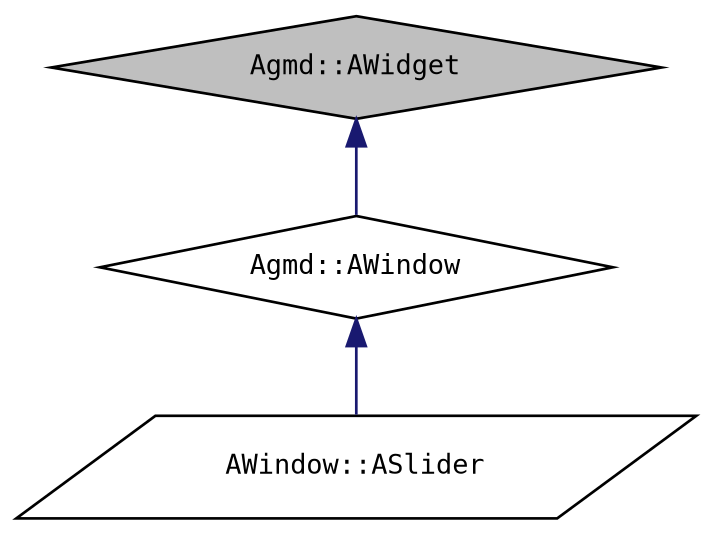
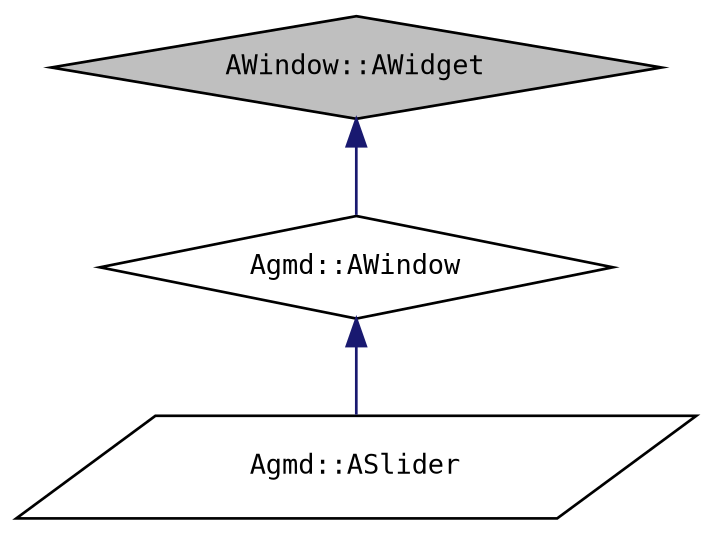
(356, 68) -> (356, 68)
(356, 467) -> (356, 467)
